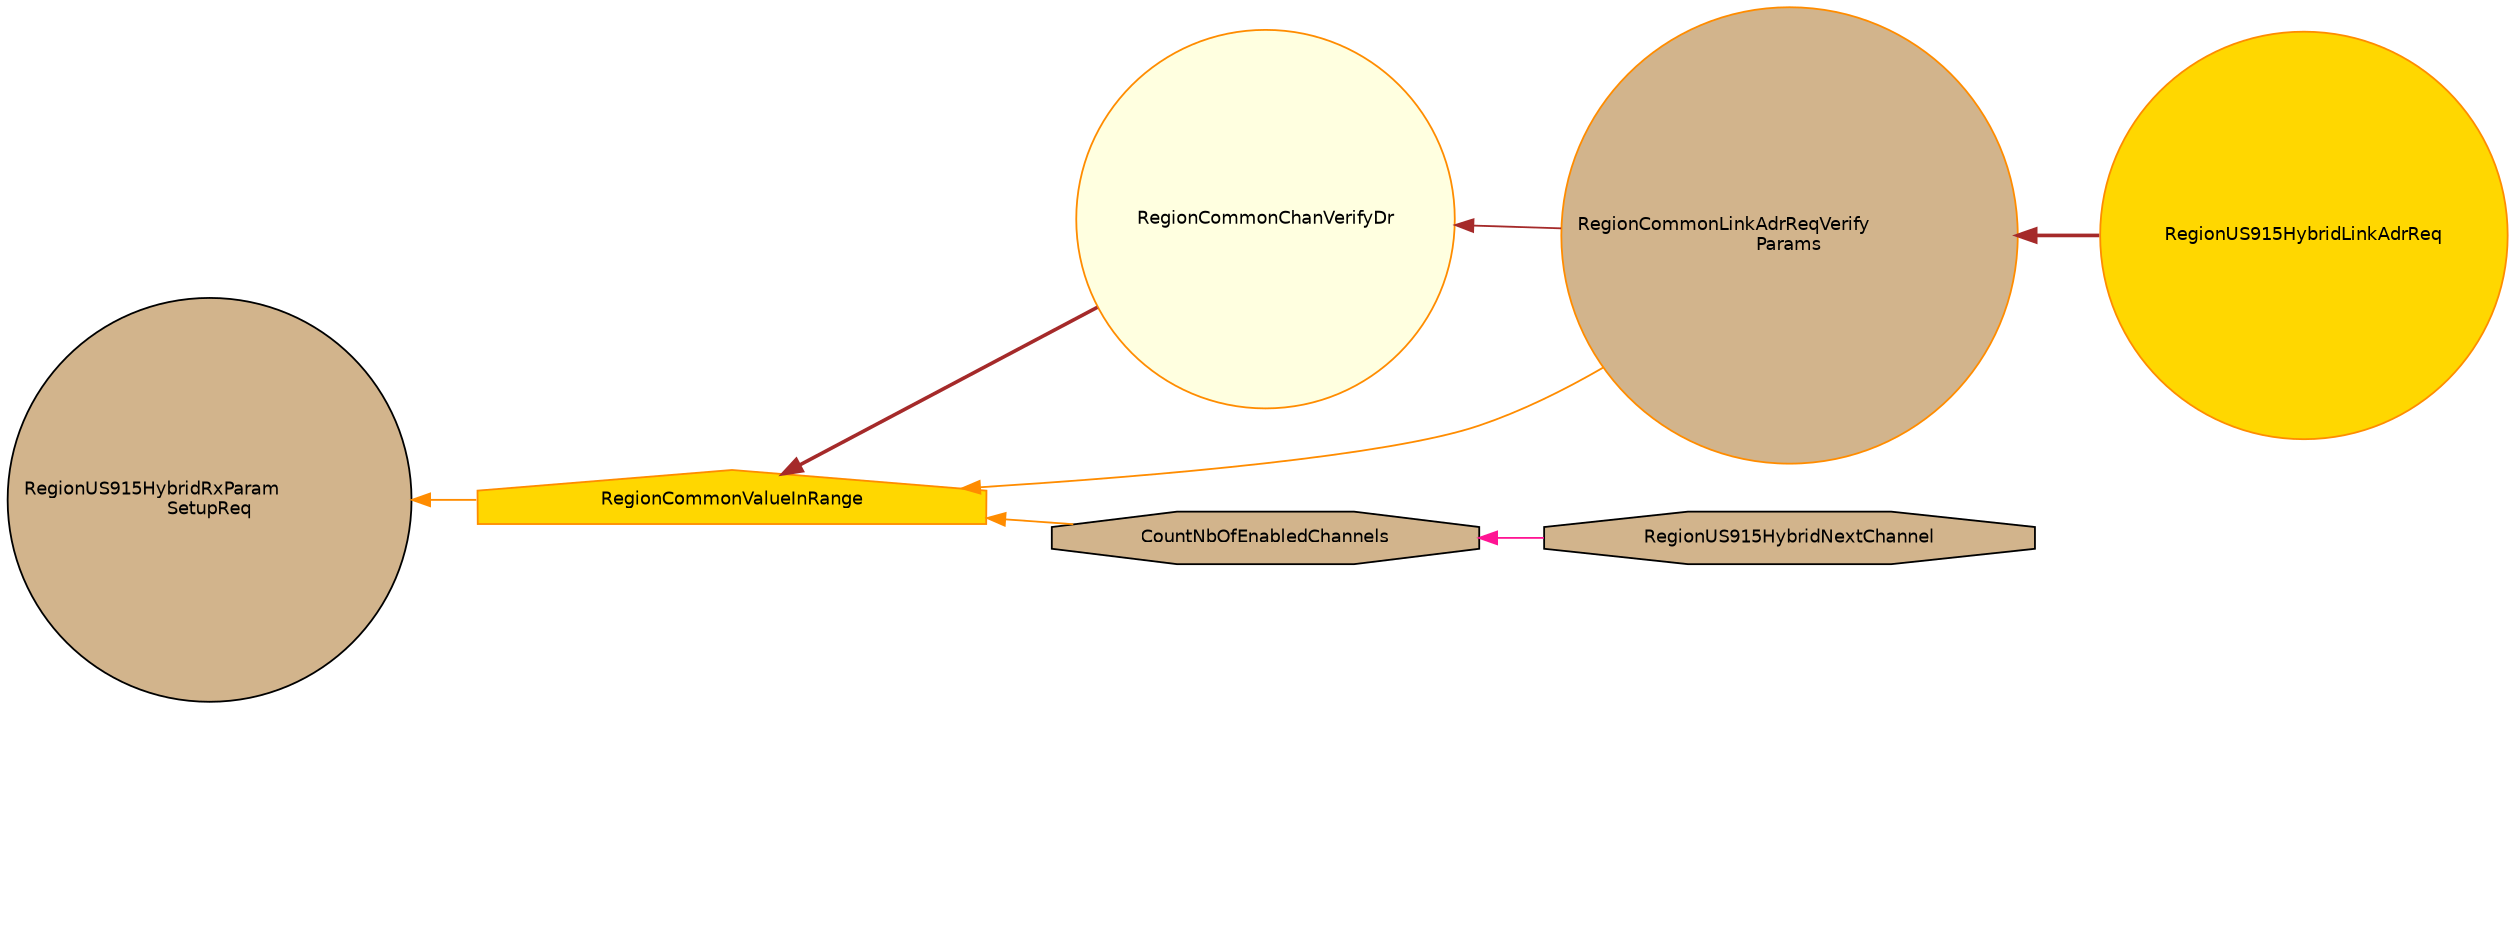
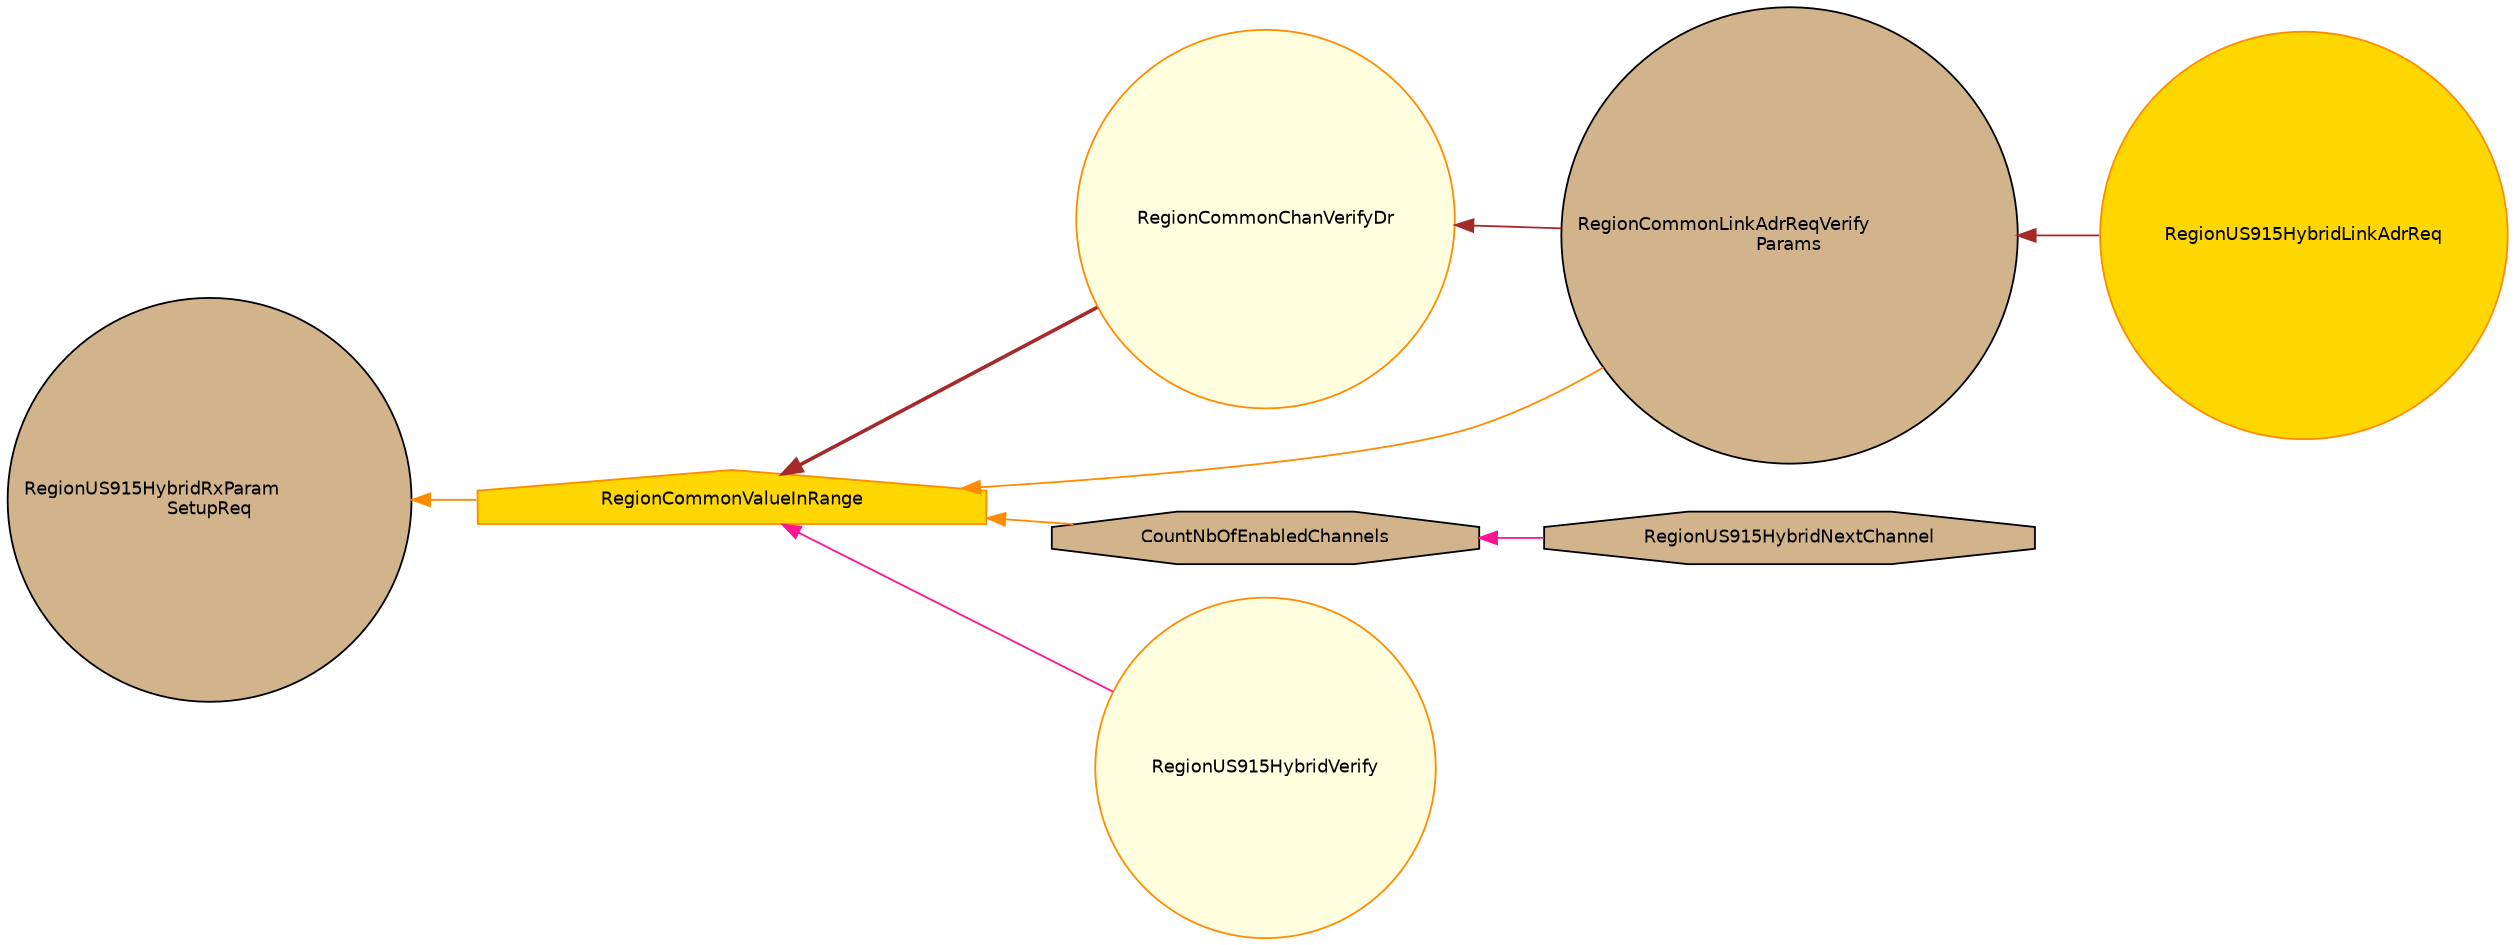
(1790, 235) -> (1790, 235)
(2068, 235) -> (2068, 235)
none -> (1266, 768)
